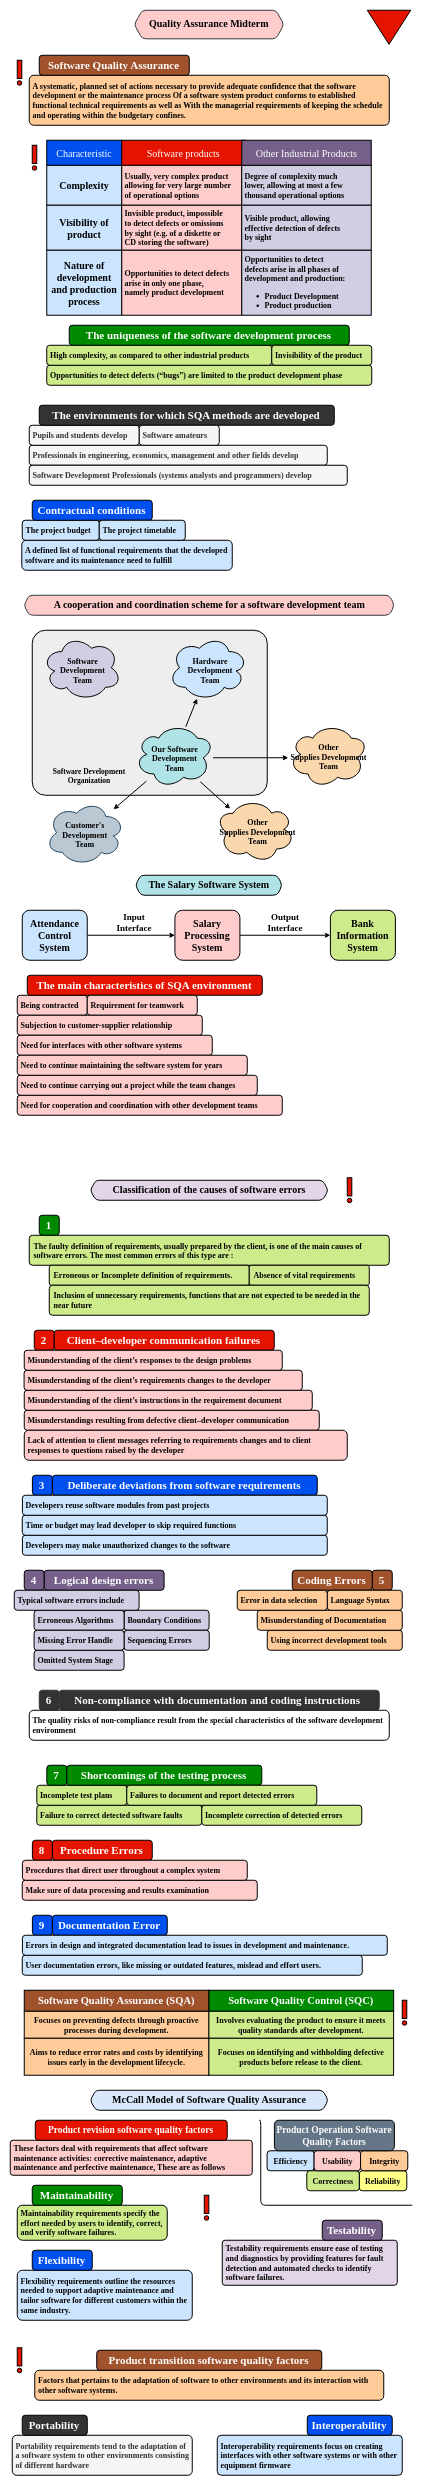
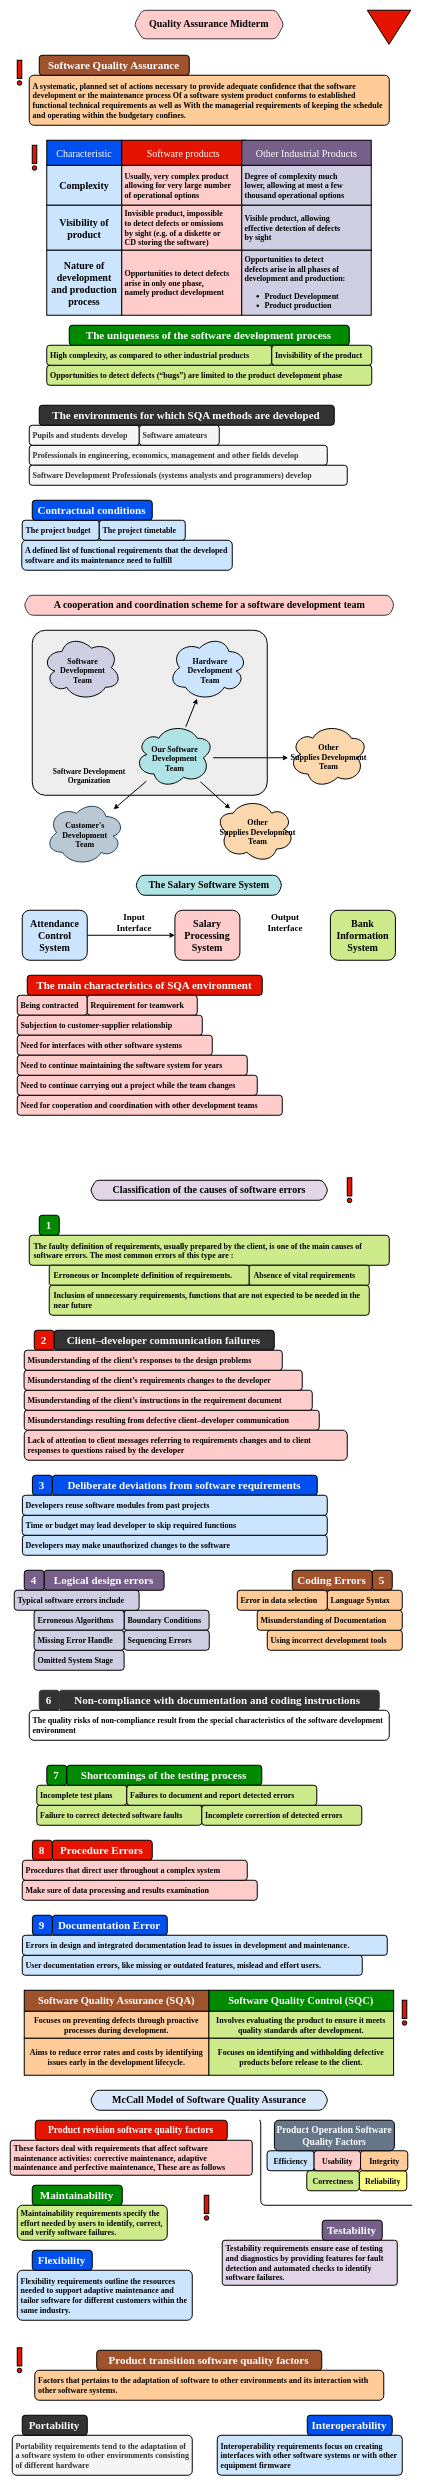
(283, 935) -> none
(164, 1340) -> (164, 1340)
